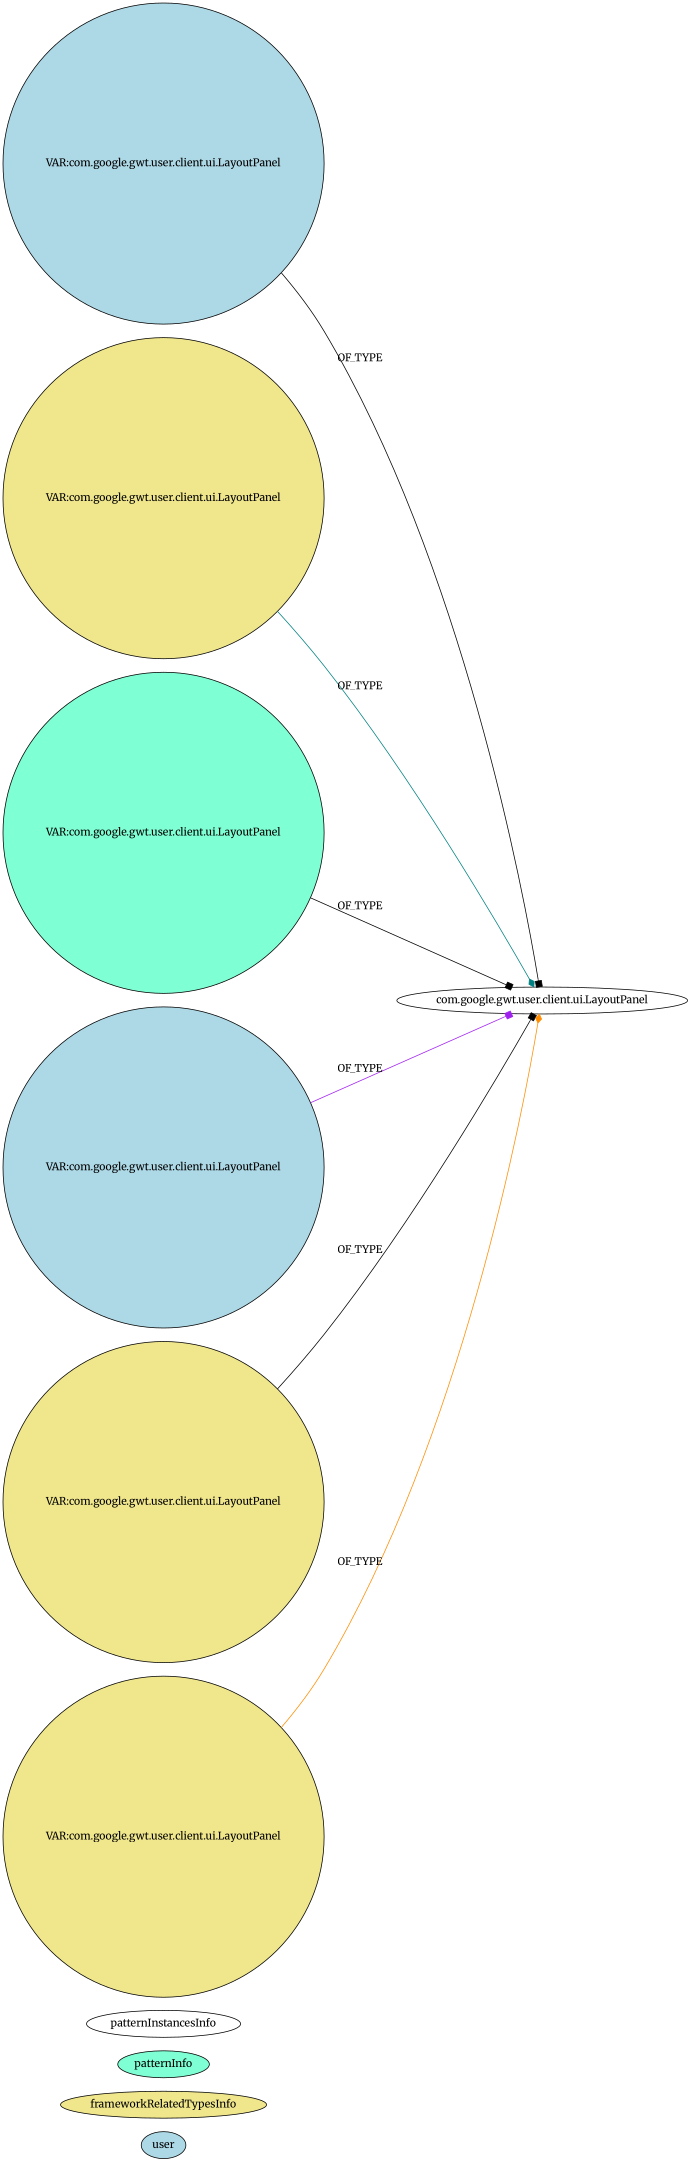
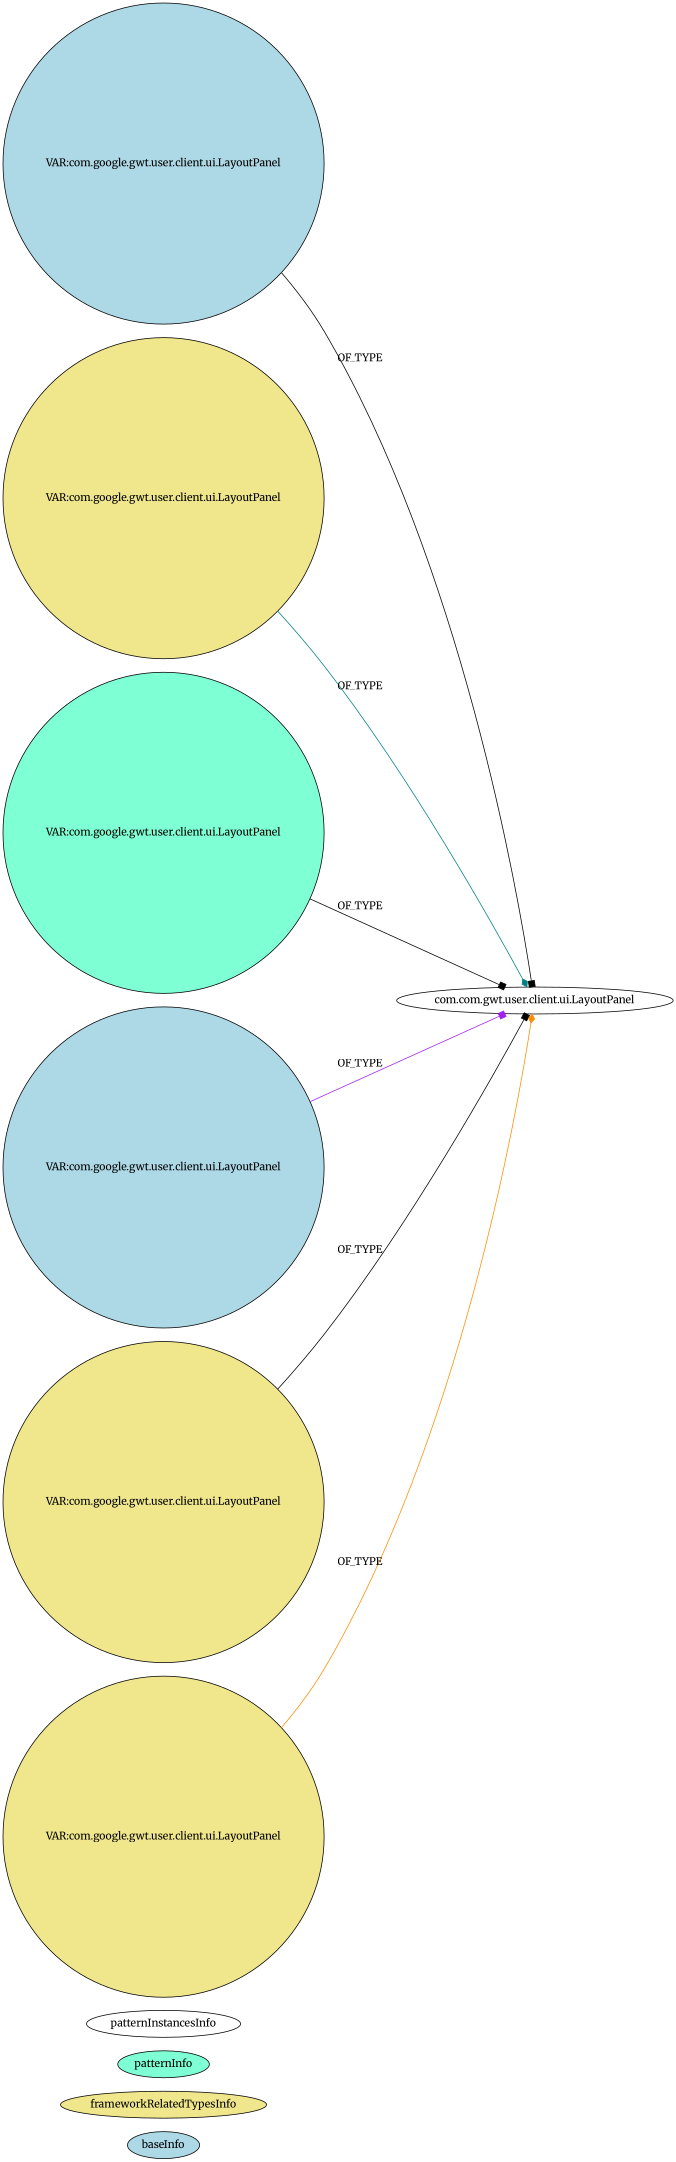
(542, 1001) -> (535, 1001)
(164, 2145) -> (164, 2145)
